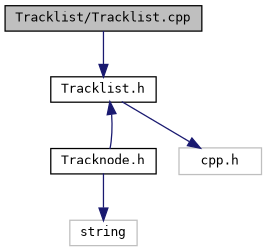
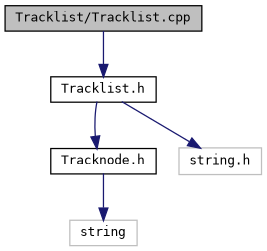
(112, 132) -> (95, 119)
(220, 161) -> (220, 161)
